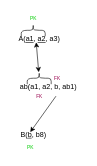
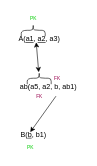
(49, 87) -> (49, 87)
(34, 135) -> (34, 135)
